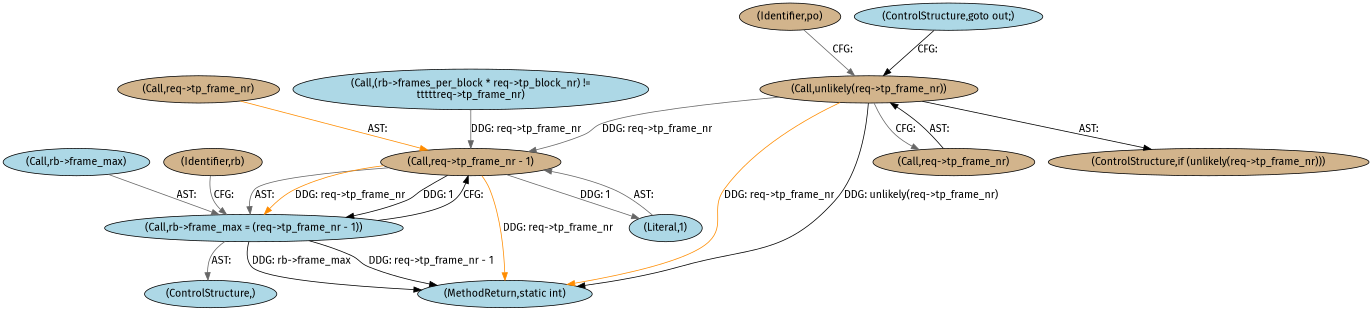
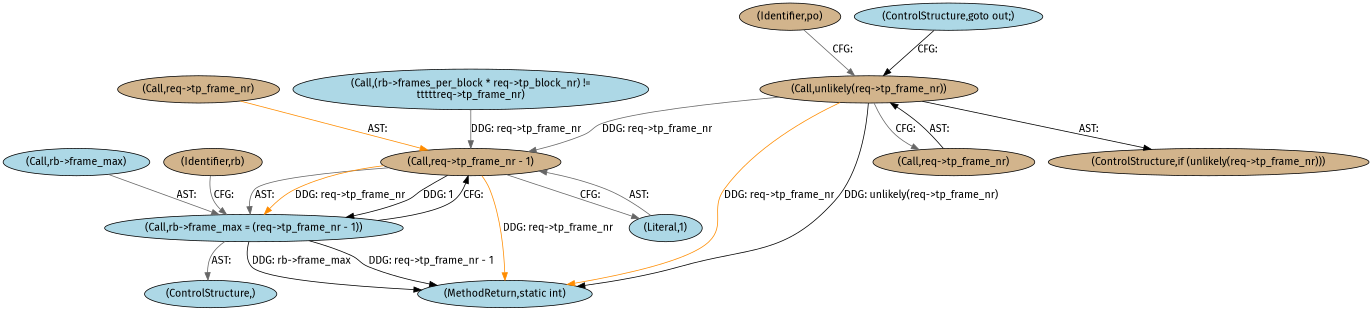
(595, 195) -> (592, 195)
